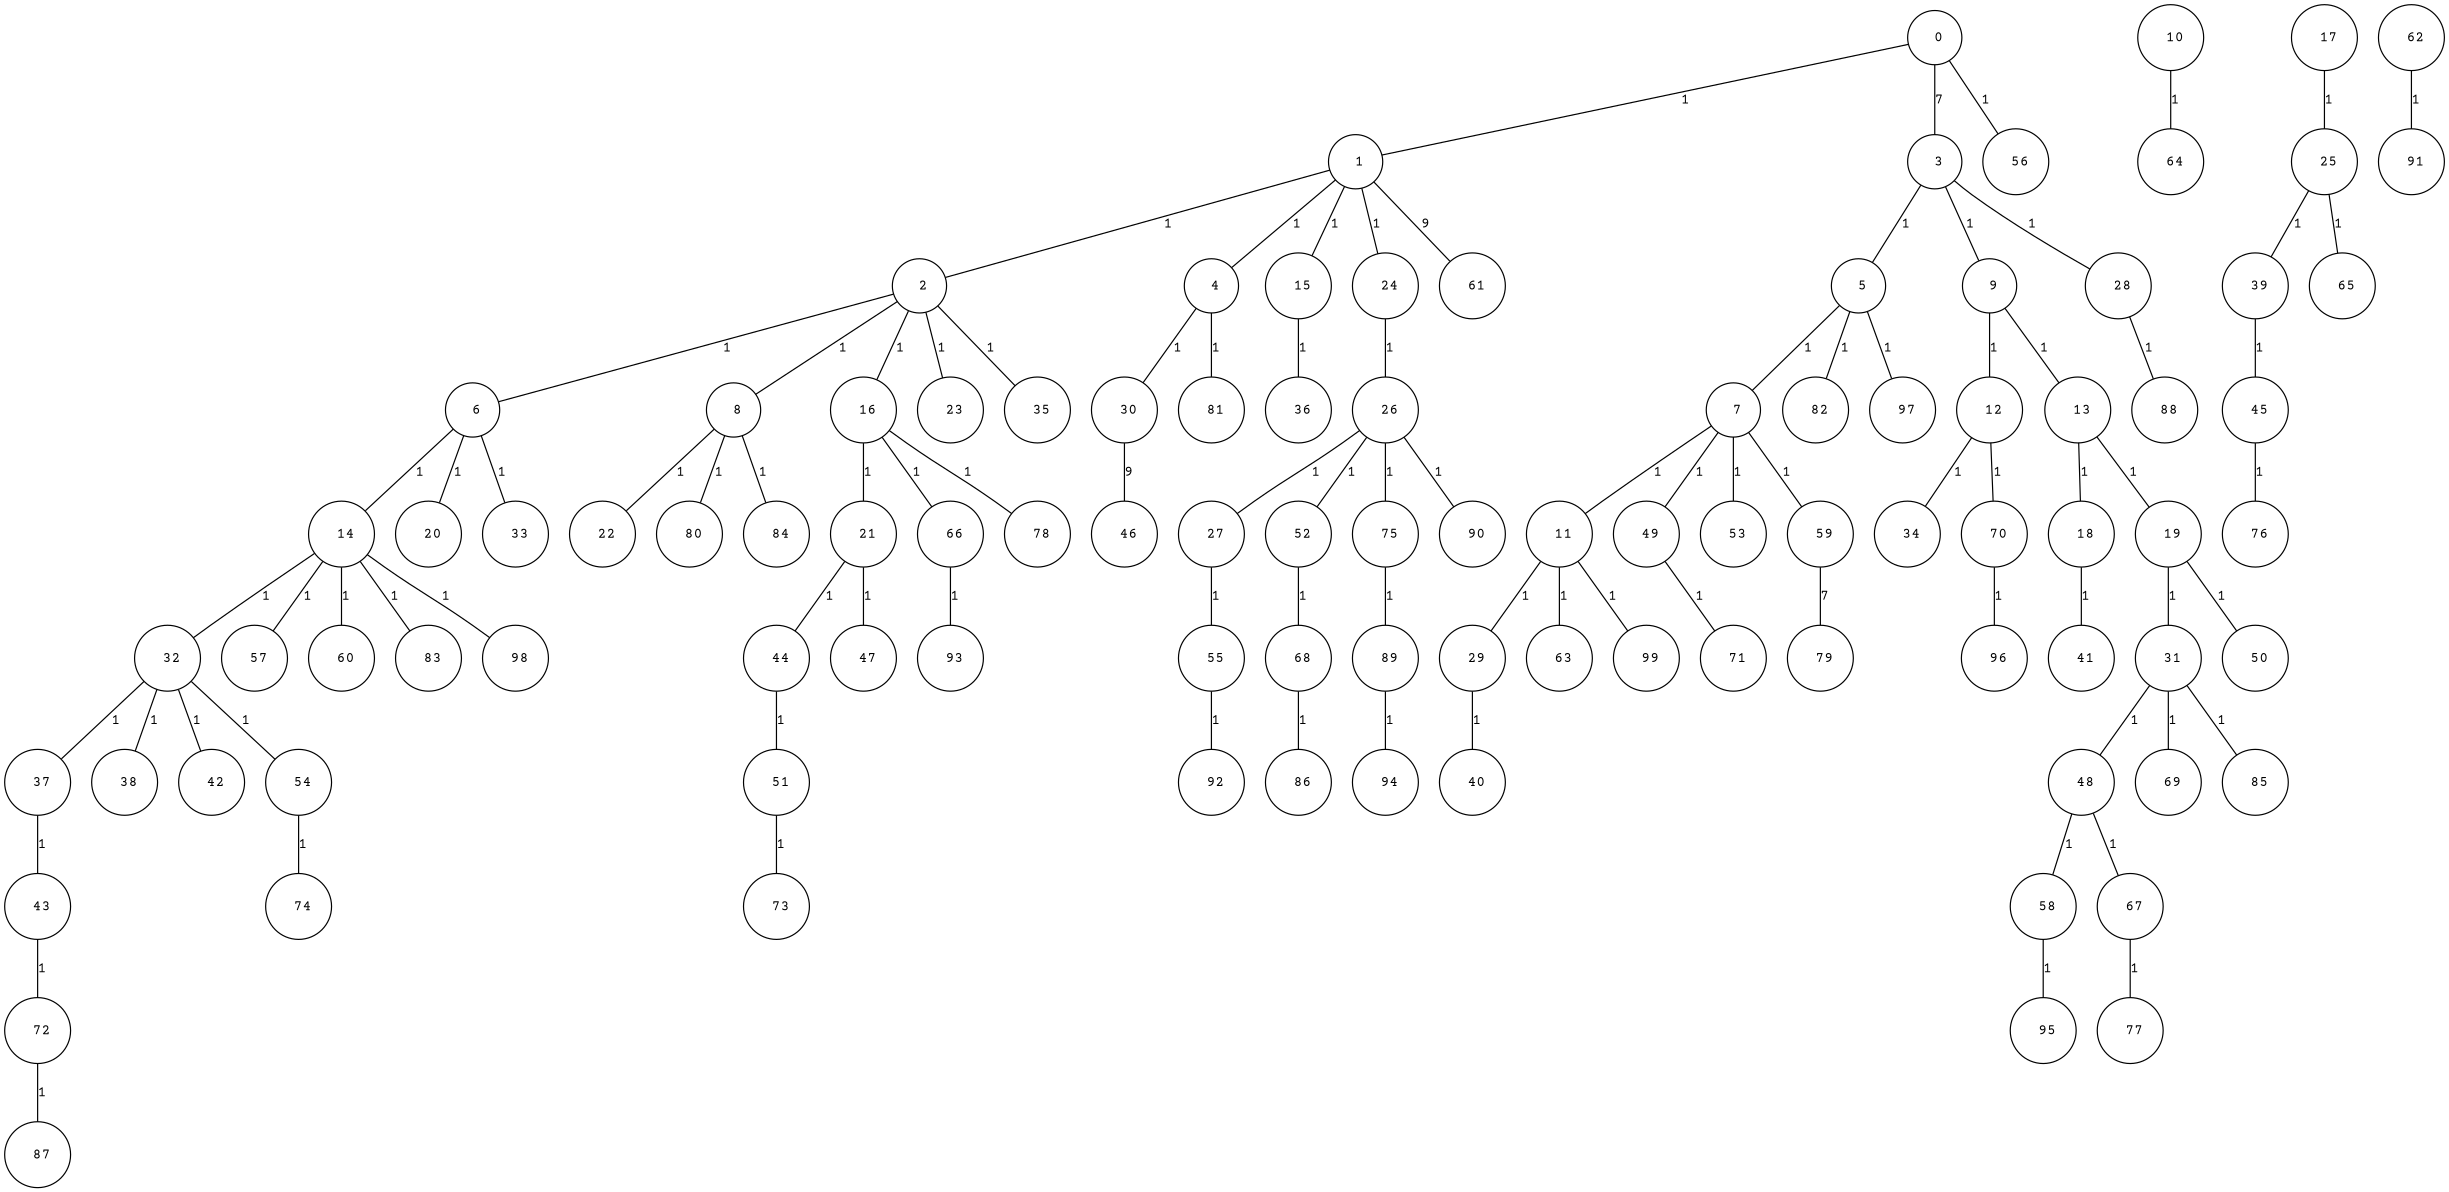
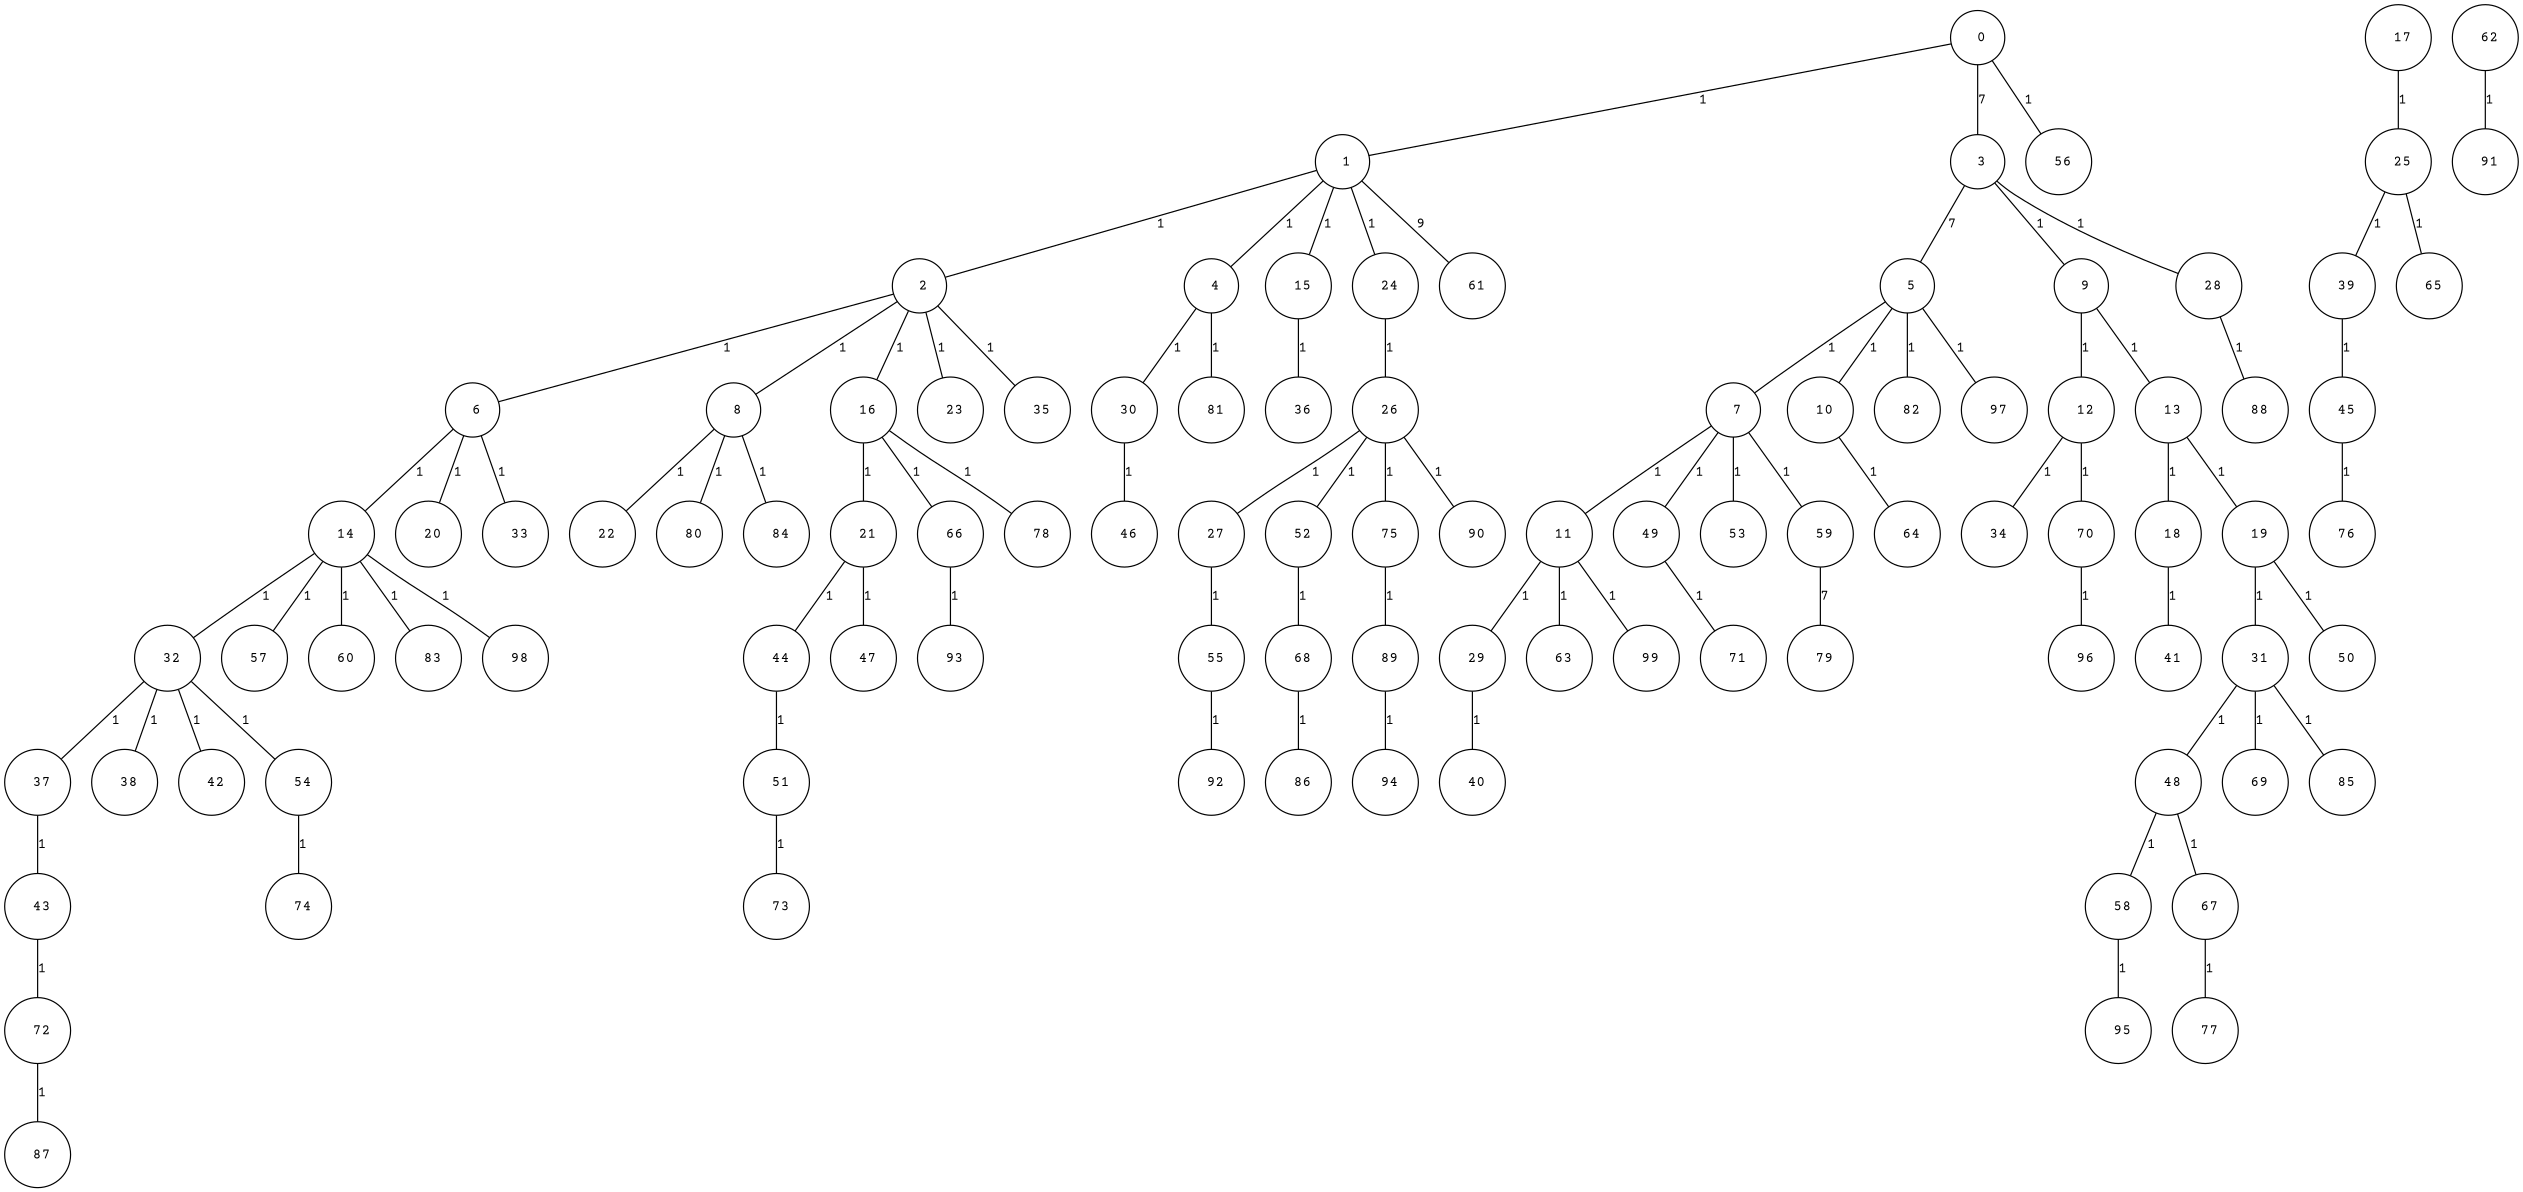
(1906, 224) -> (1953, 224)
none -> (1866, 345)
(1129, 472) -> (1129, 472)
